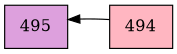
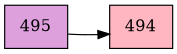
(95, 19) -> (83, 35)
